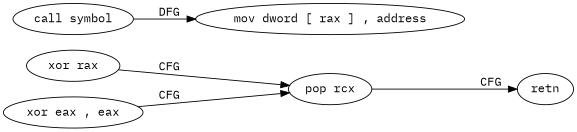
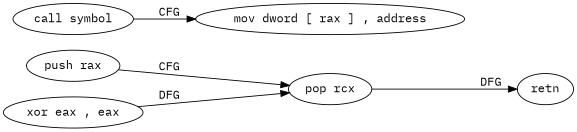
(169, 13) -> (169, 13)
(73, 66) -> (73, 66)
(491, 83) -> (491, 83)
(169, 96) -> (169, 96)
